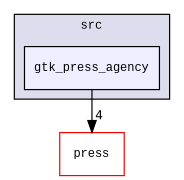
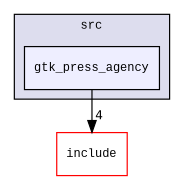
(92, 154) -> (92, 154)
